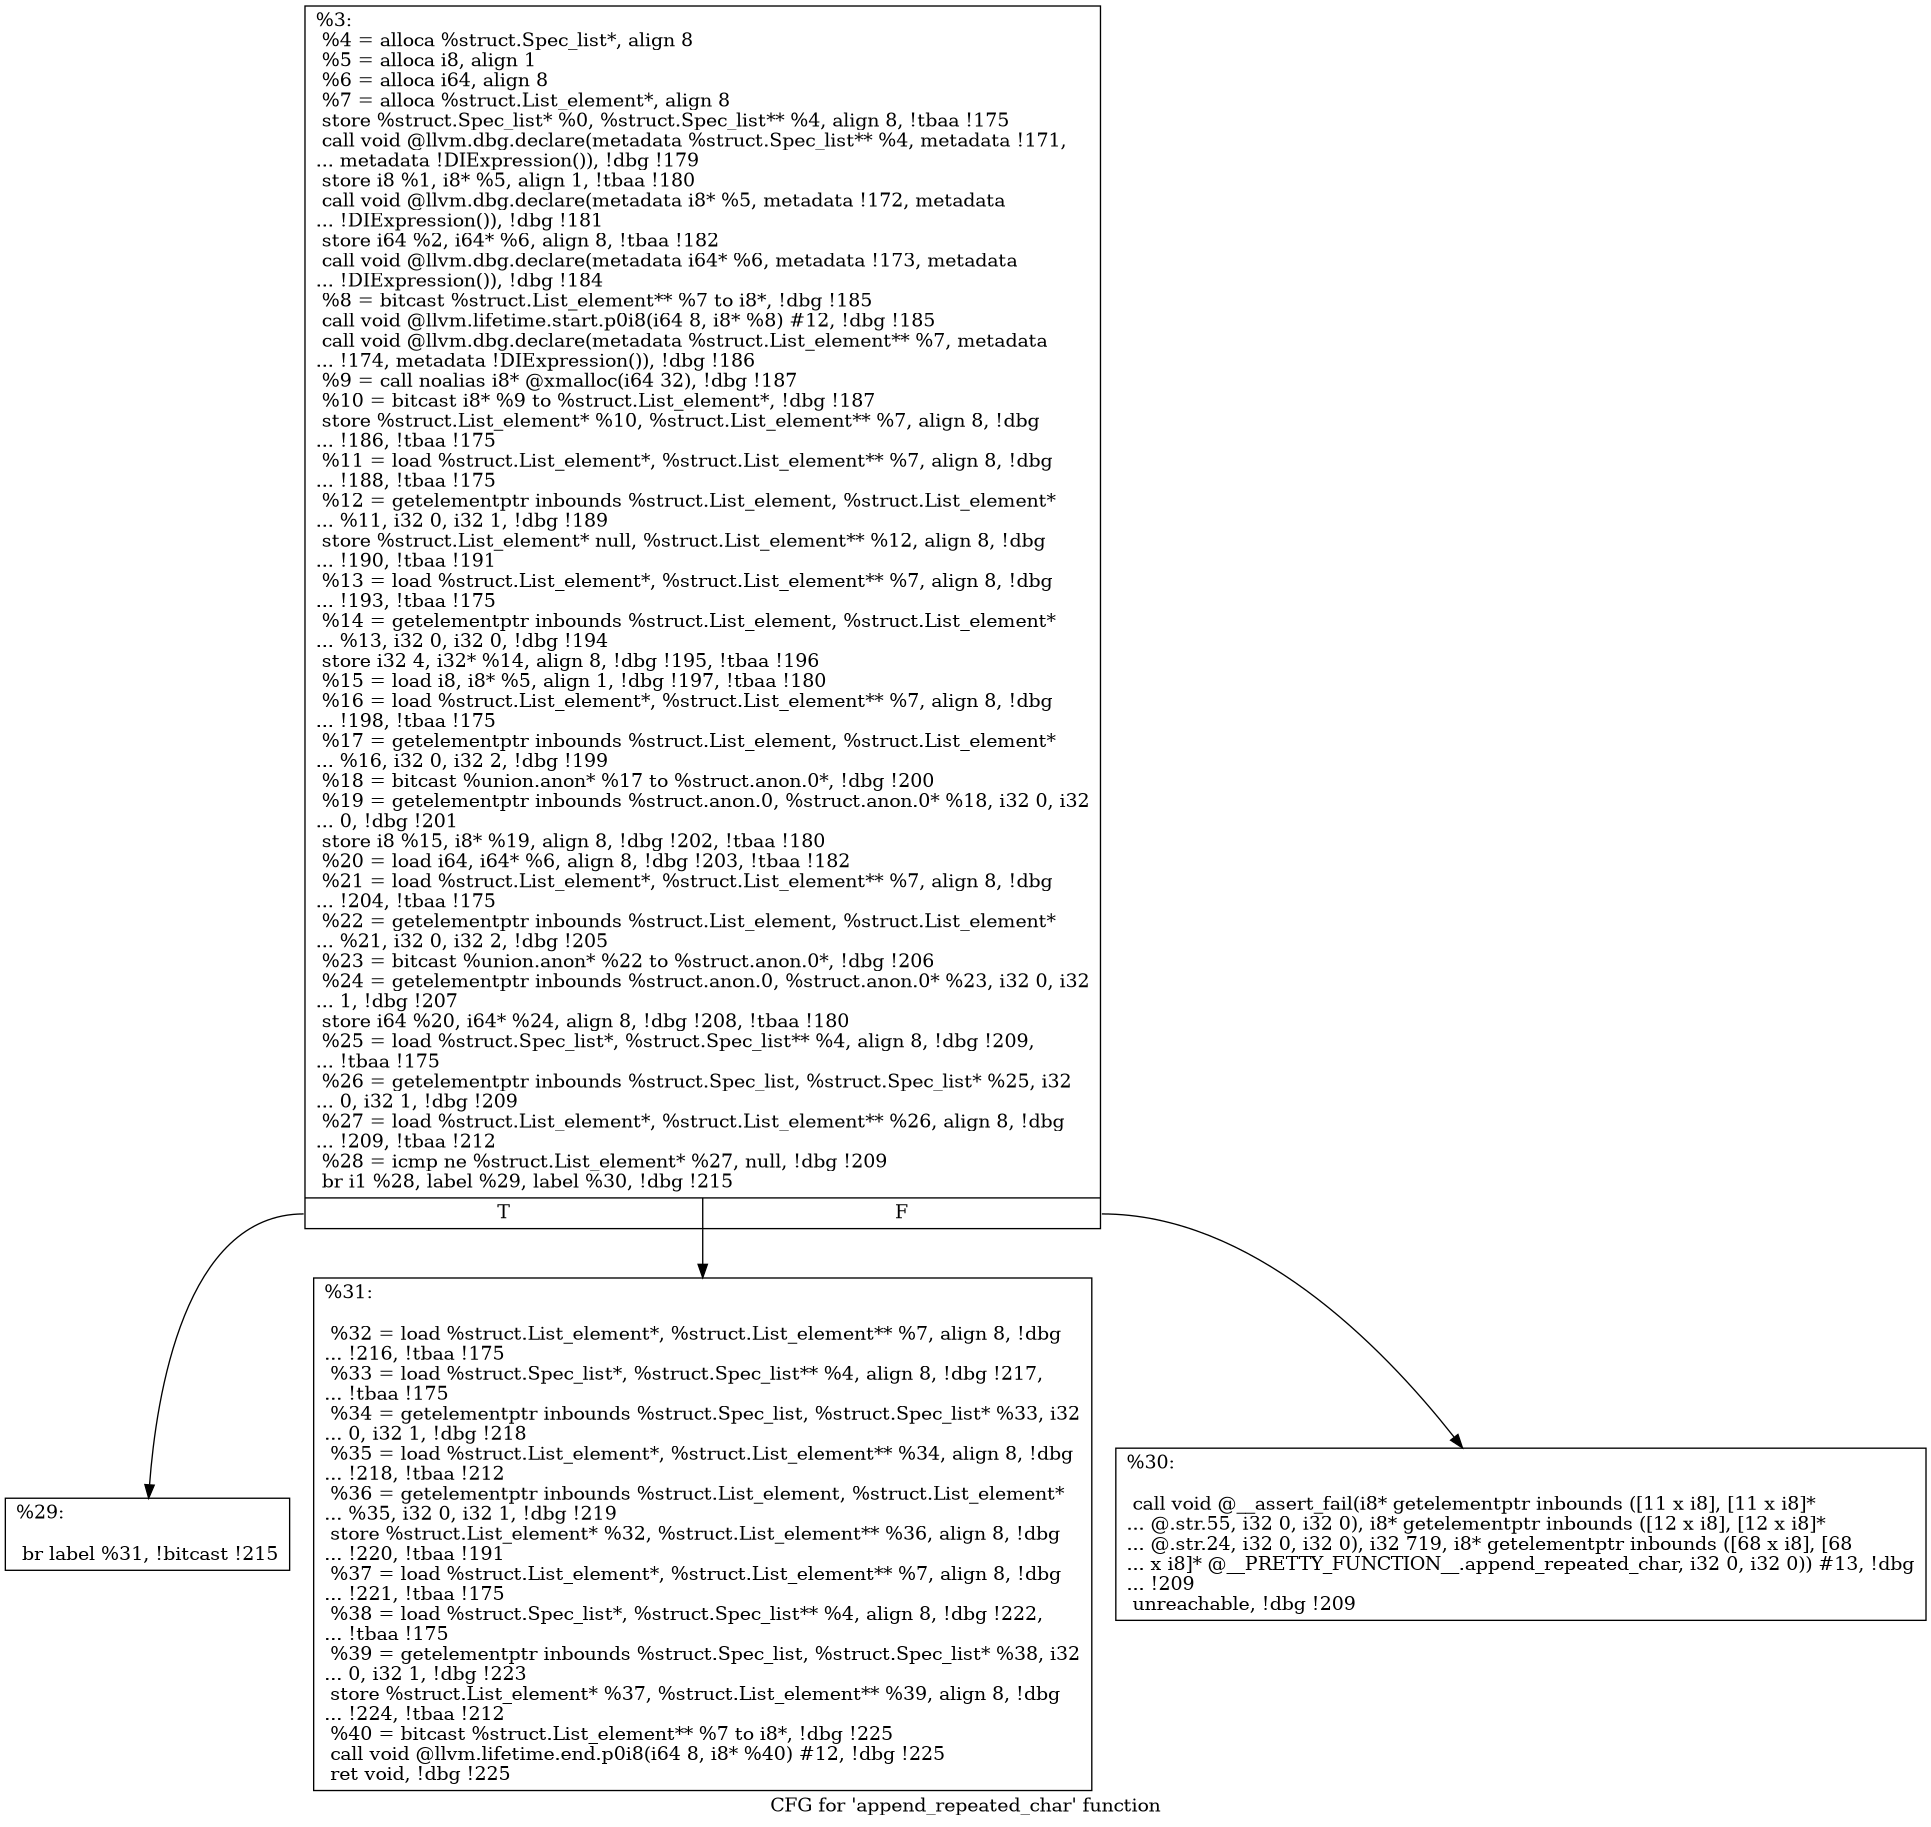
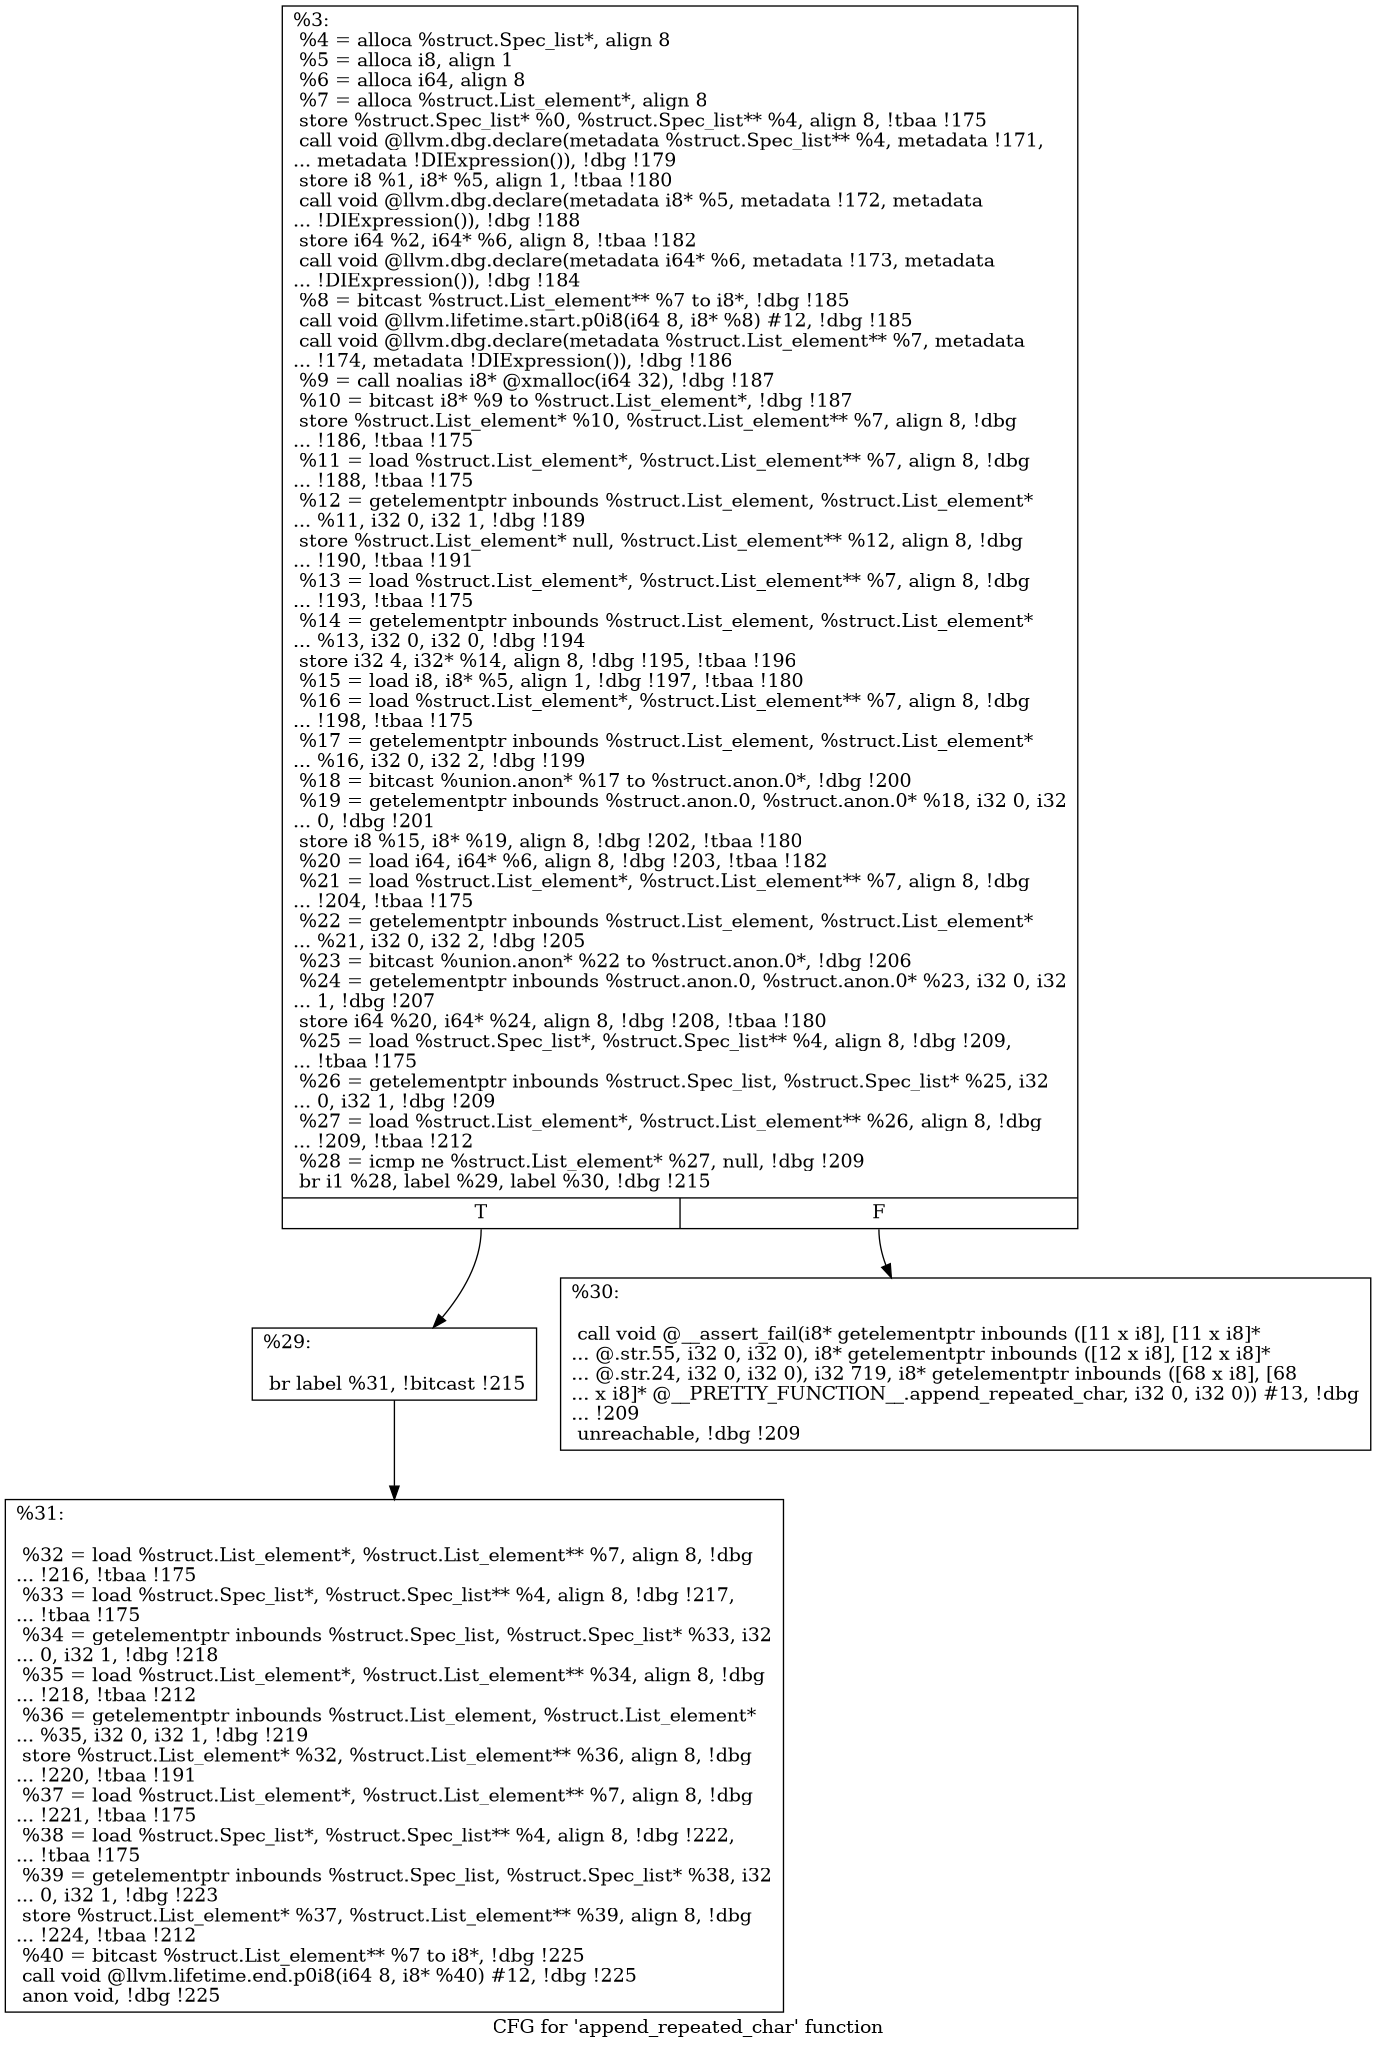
(460, 221) -> (437, 221)
(703, 1247) -> (394, 1443)
(418, 1775) -> (119, 1996)
